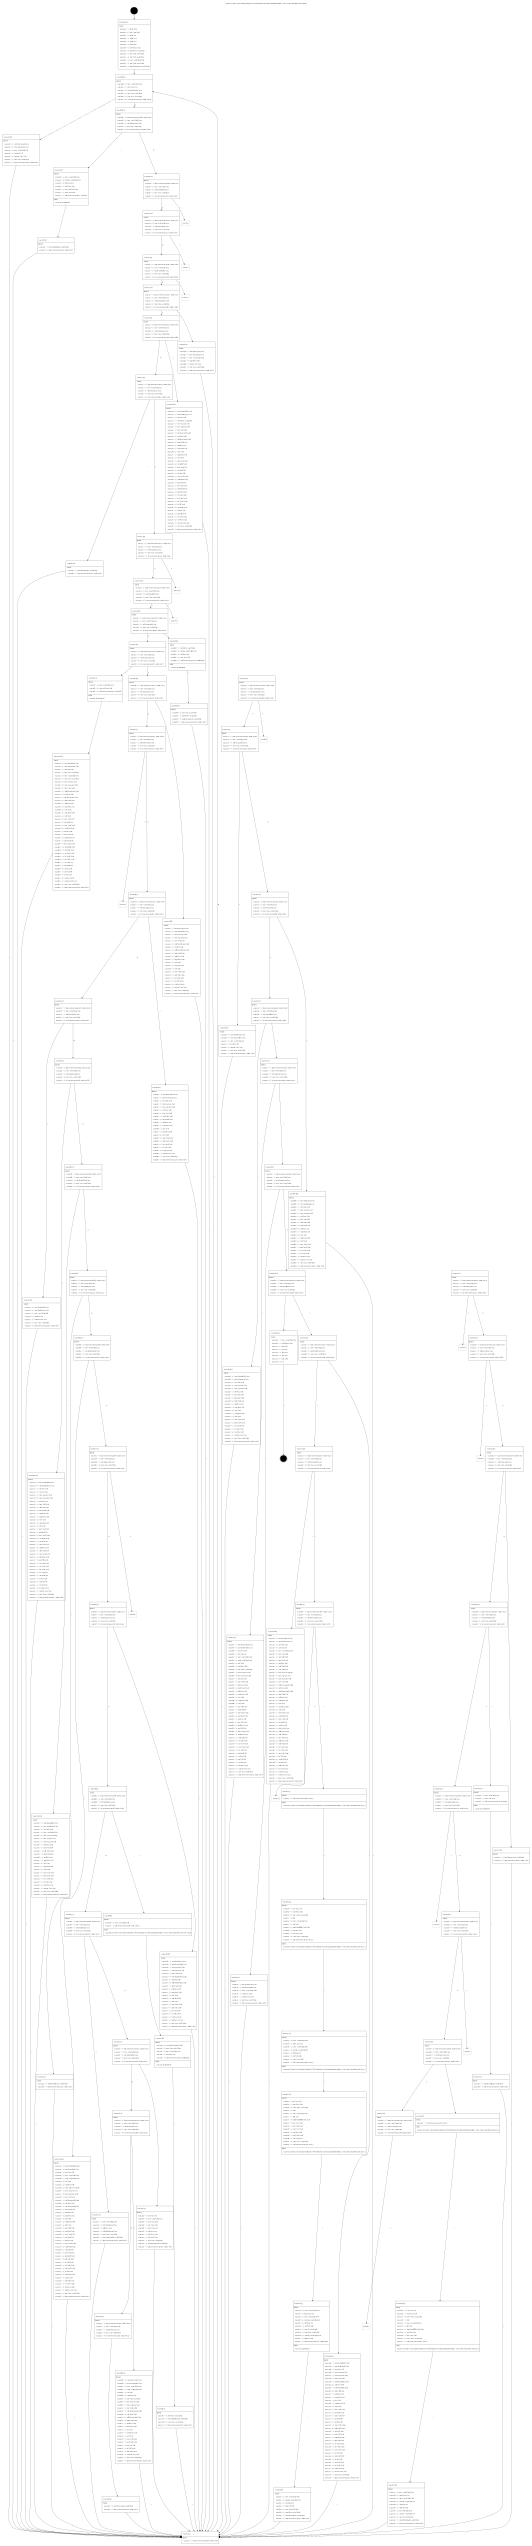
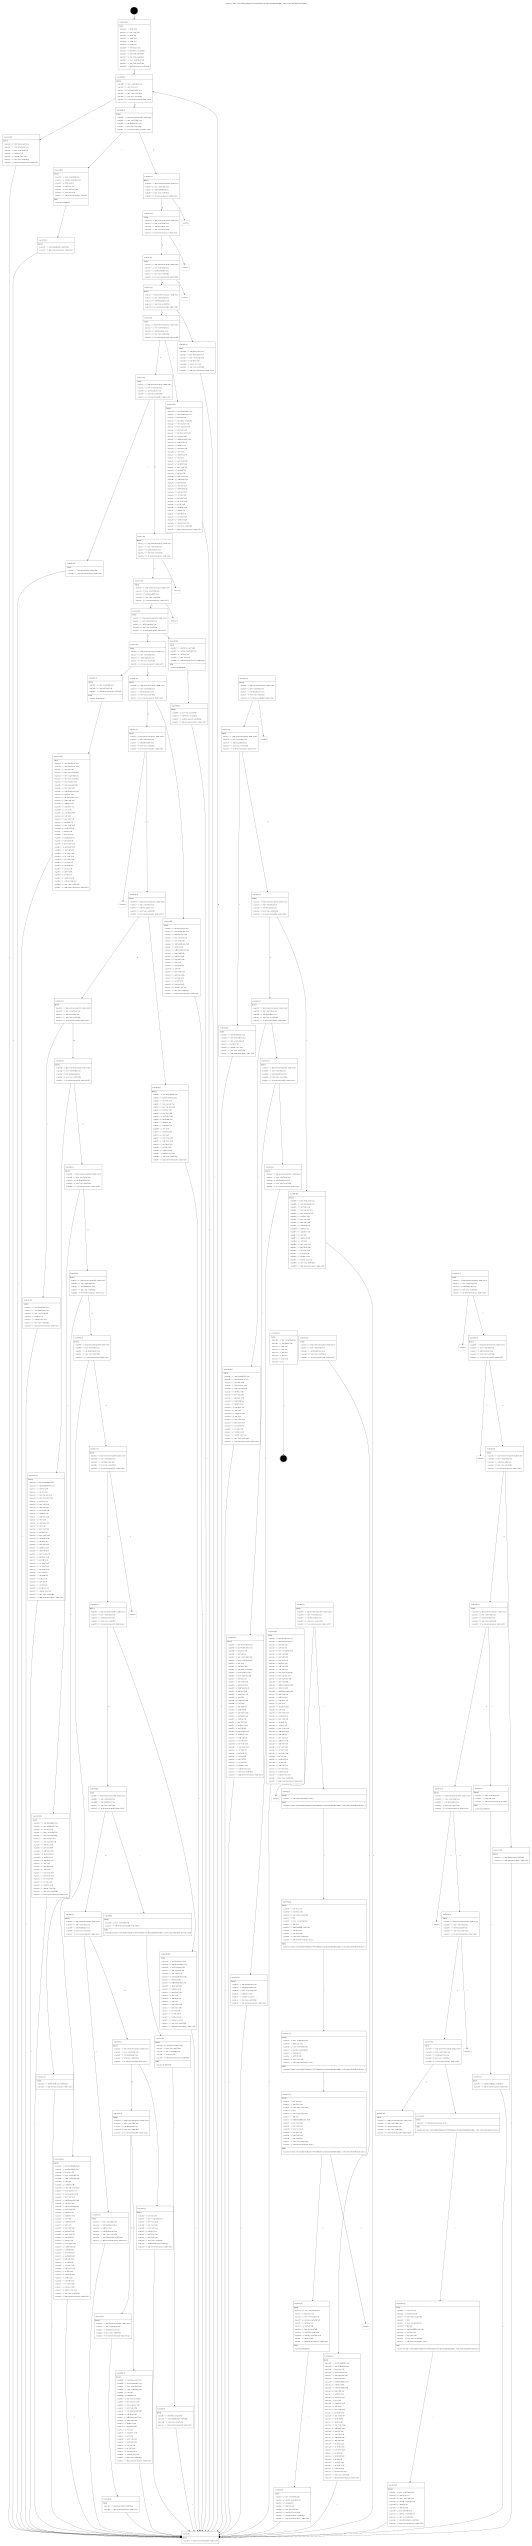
(287, 1283) -> none
(314, 1459) -> none
(380, 2229) -> (348, 2239)
